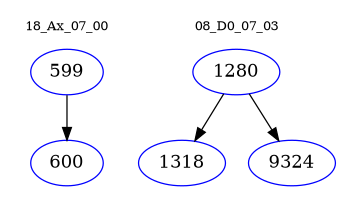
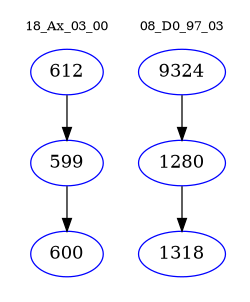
(67, 27) -> (67, 27)
(237, 27) -> (182, 27)
none -> (67, 72)
(261, 112) -> (182, 111)
